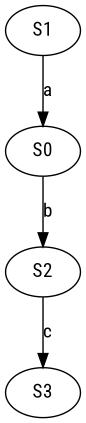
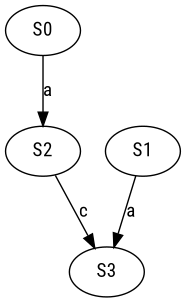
(43, 84) -> (127, 205)
(48, 212) -> (48, 91)
